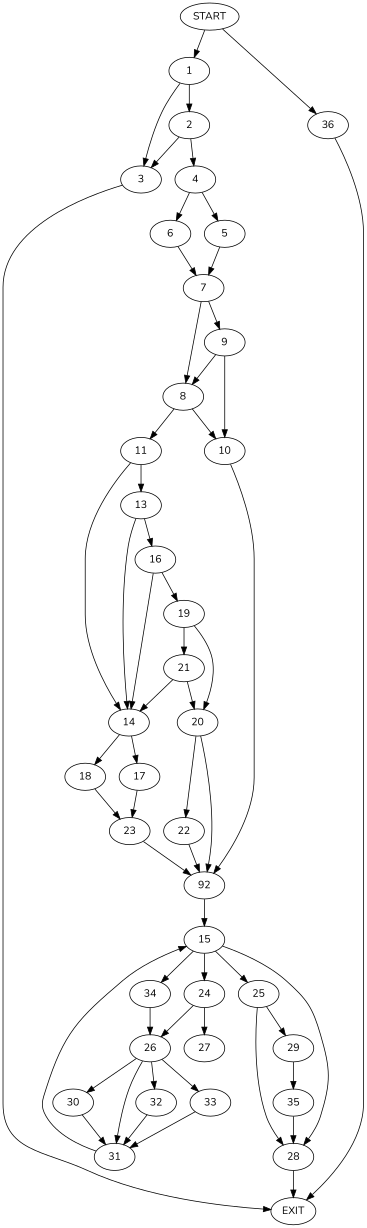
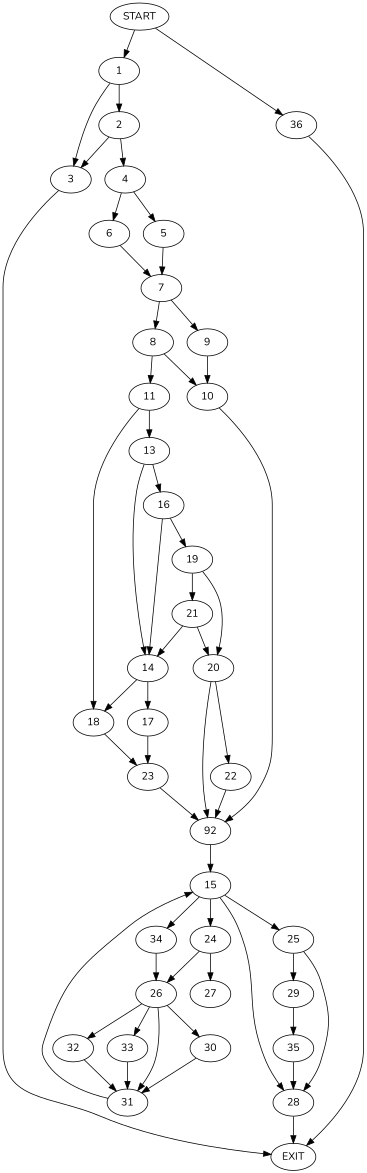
(206, 367) -> none
(85, 580) -> (94, 549)
